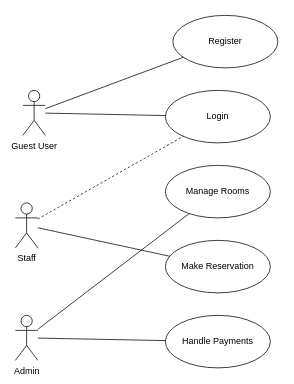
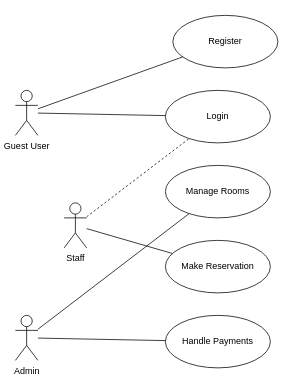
(34, 113) -> (27, 113)
(27, 225) -> (75, 225)
